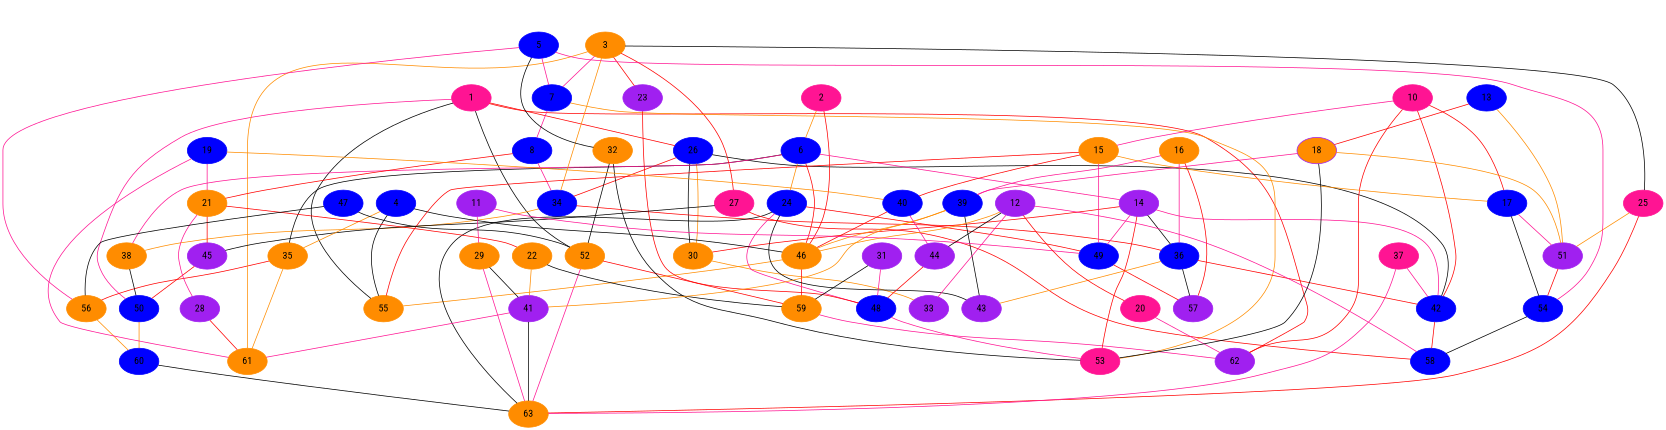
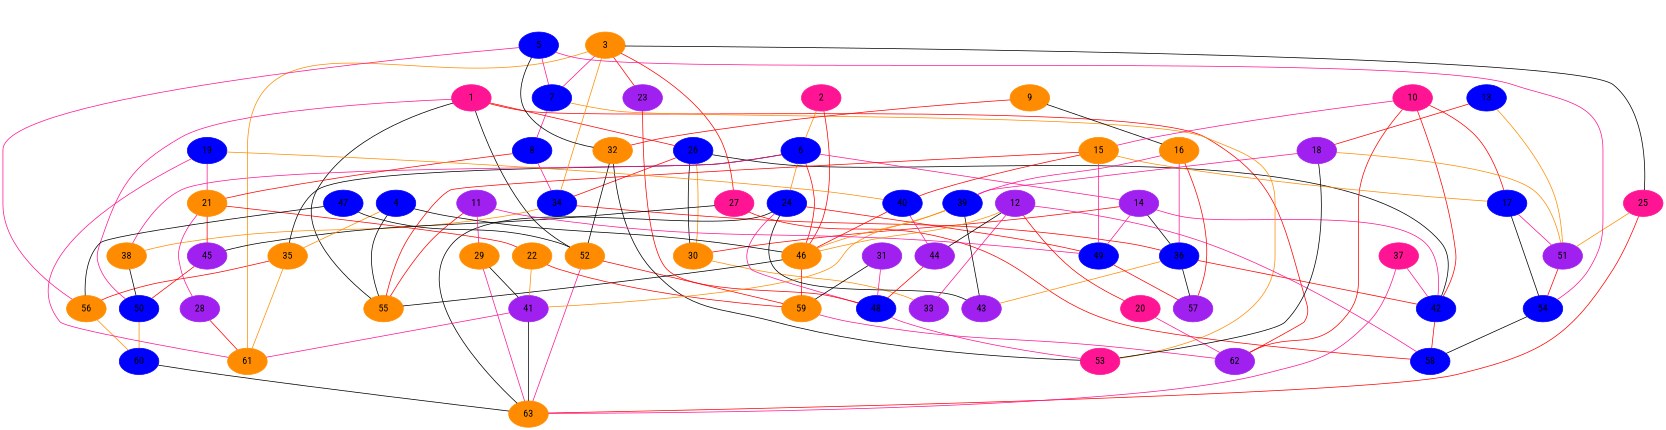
none -> (1030, 98)
(1317, 151) -> (1317, 151)
none -> (422, 251)
(1120, 282) -> none
(593, 285) -> (593, 285)
(663, 293) -> (663, 293)
